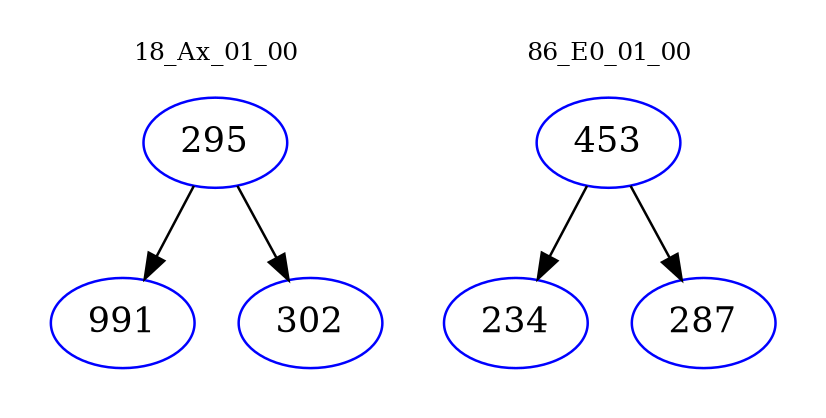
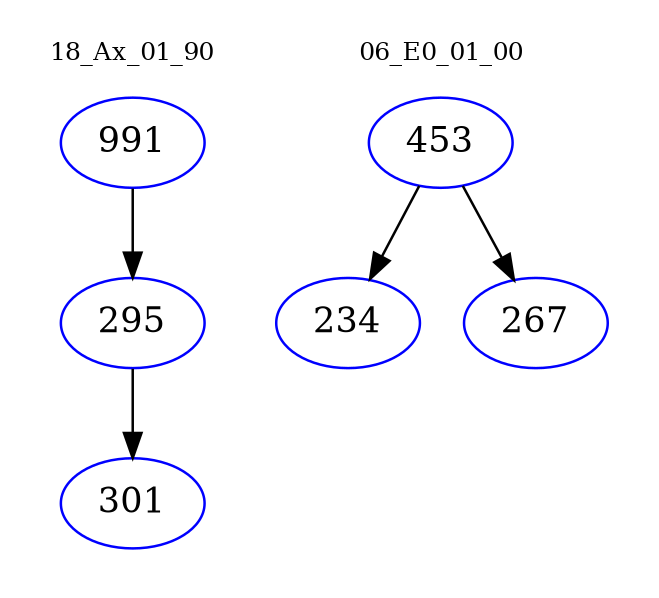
(217, 54) -> (133, 54)
(610, 54) -> (442, 54)
(175, 221) -> (133, 221)
(311, 323) -> (133, 503)
(704, 323) -> (536, 323)
